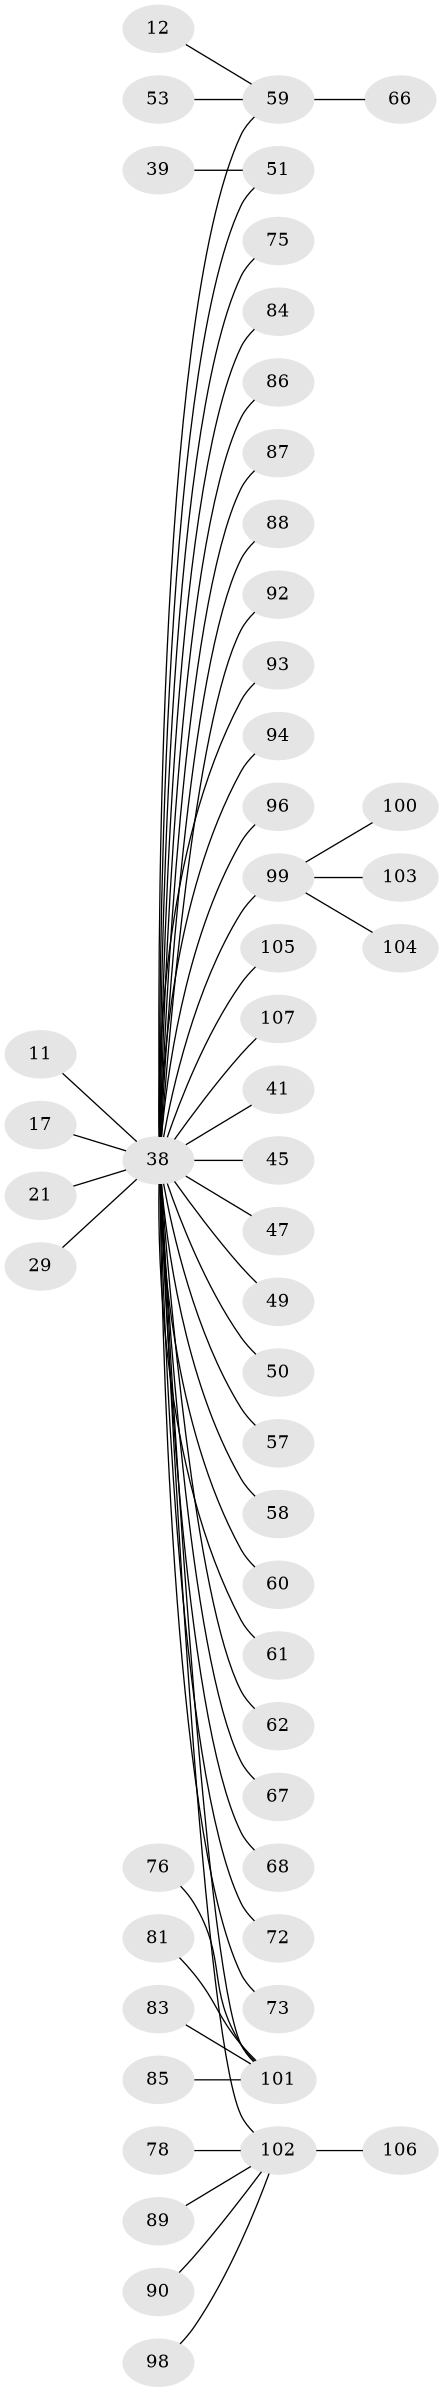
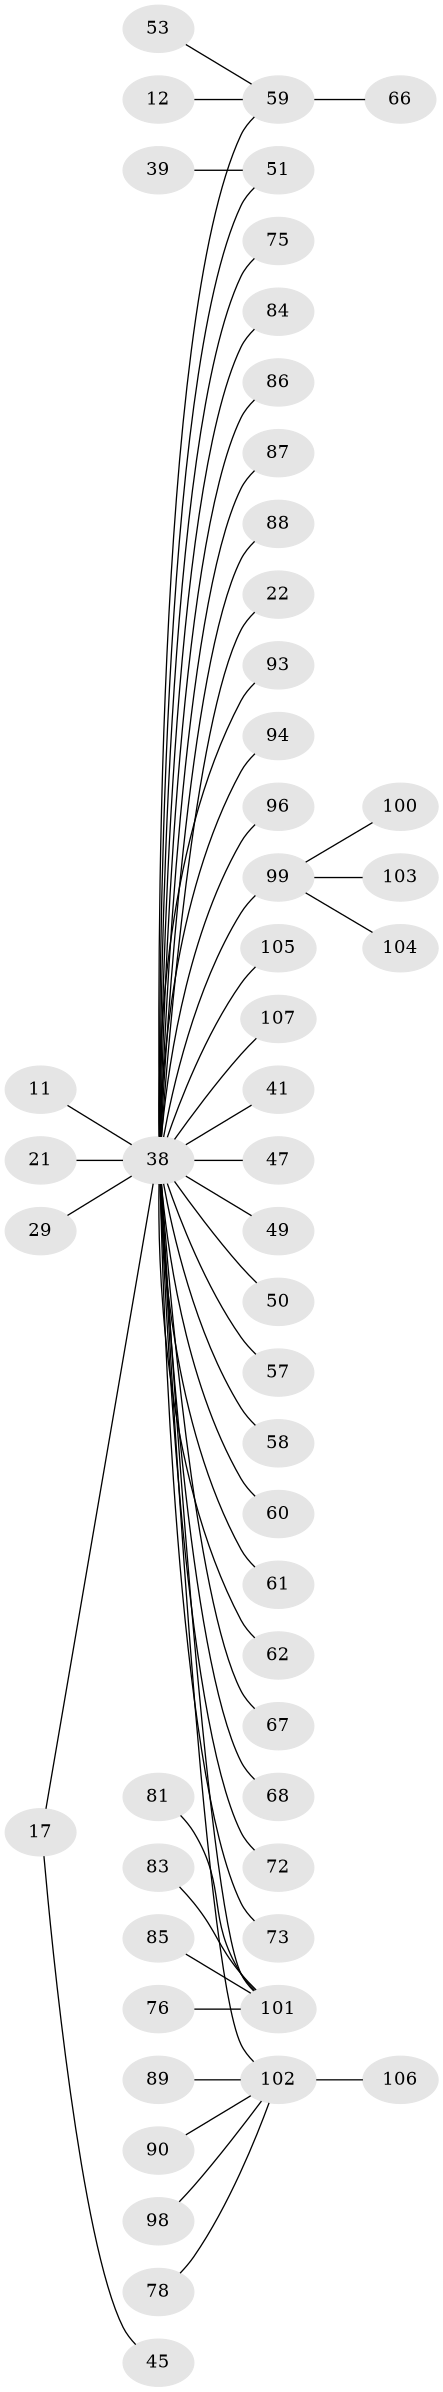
(278, 595) -> (278, 595)
(219, 1160) -> (72, 2105)
